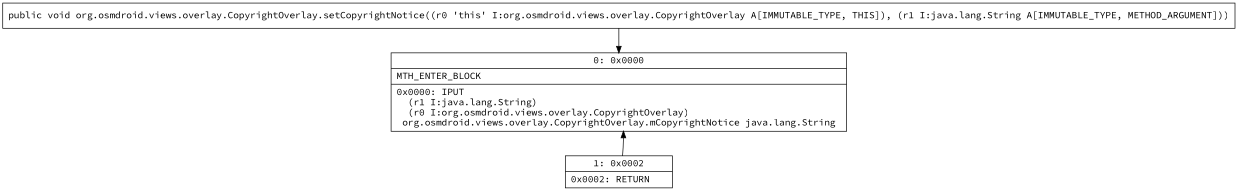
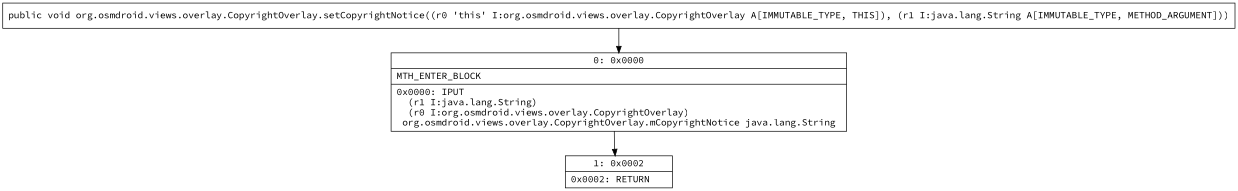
(623, 147) -> (614, 140)
